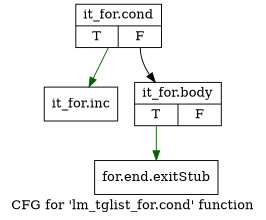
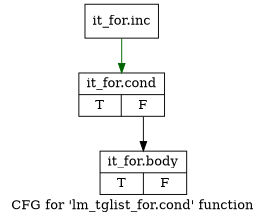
(101, 63) -> (122, 51)
(156, 178) -> none
